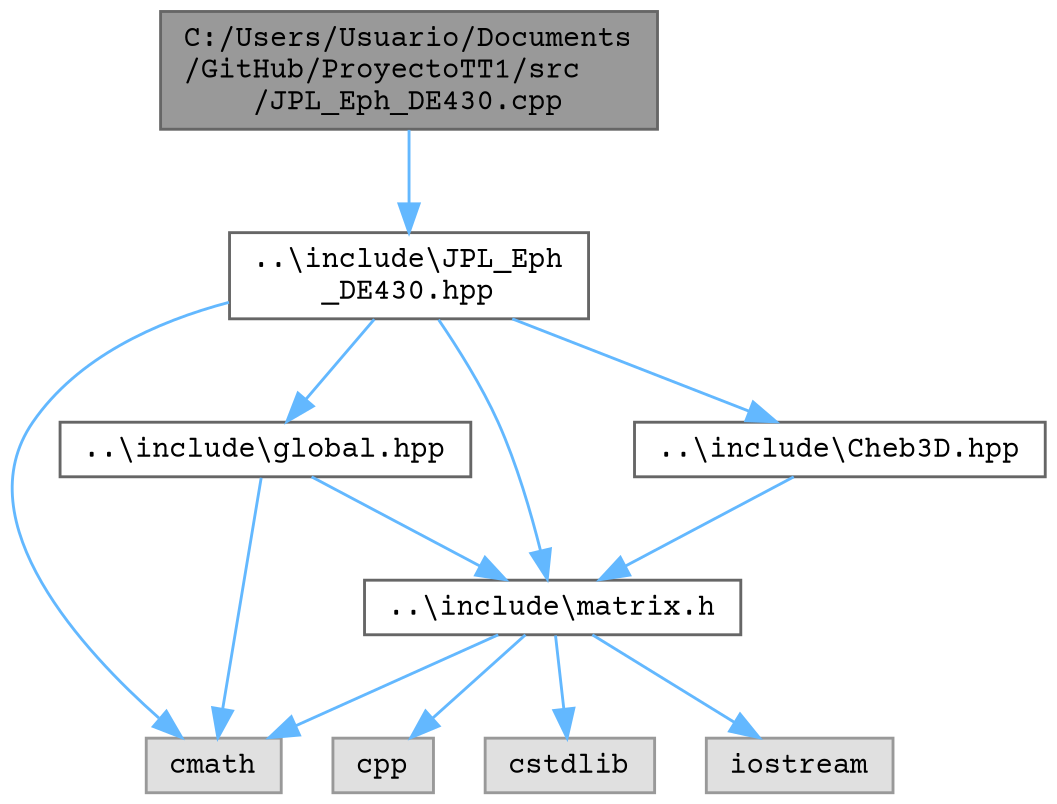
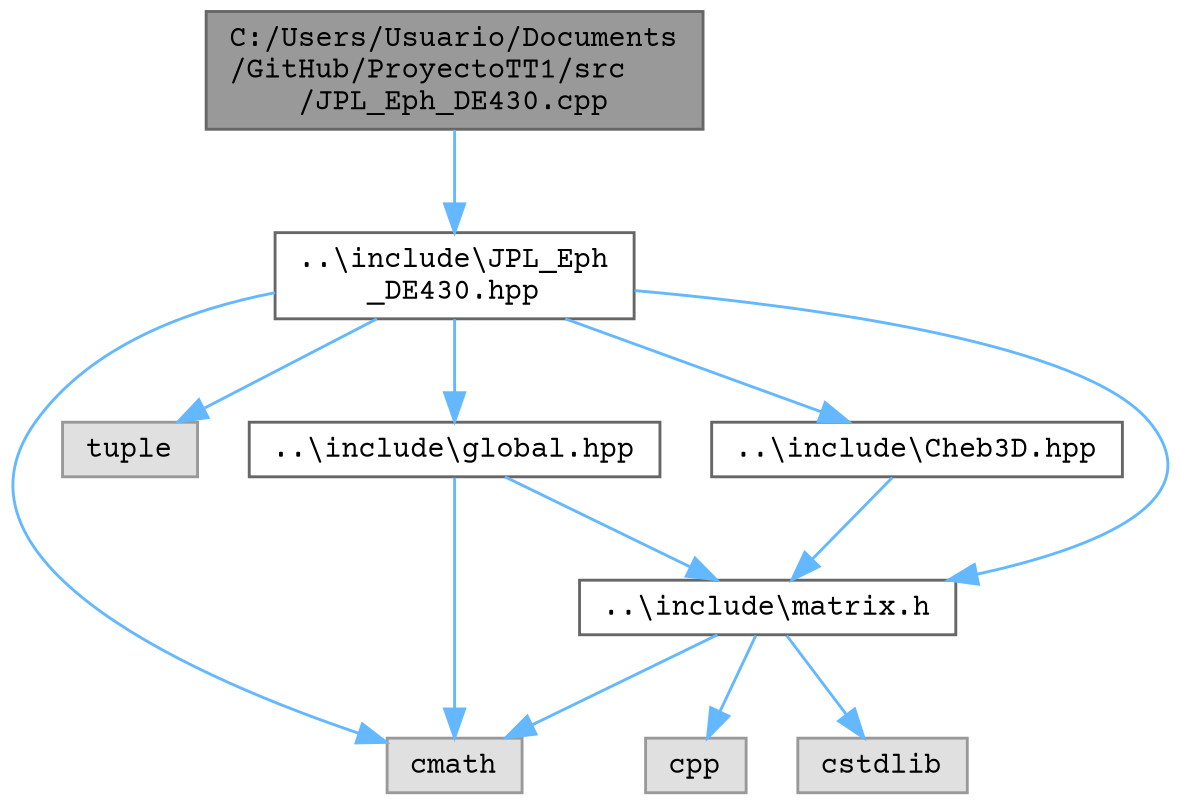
none -> (130, 450)
(800, 765) -> none
